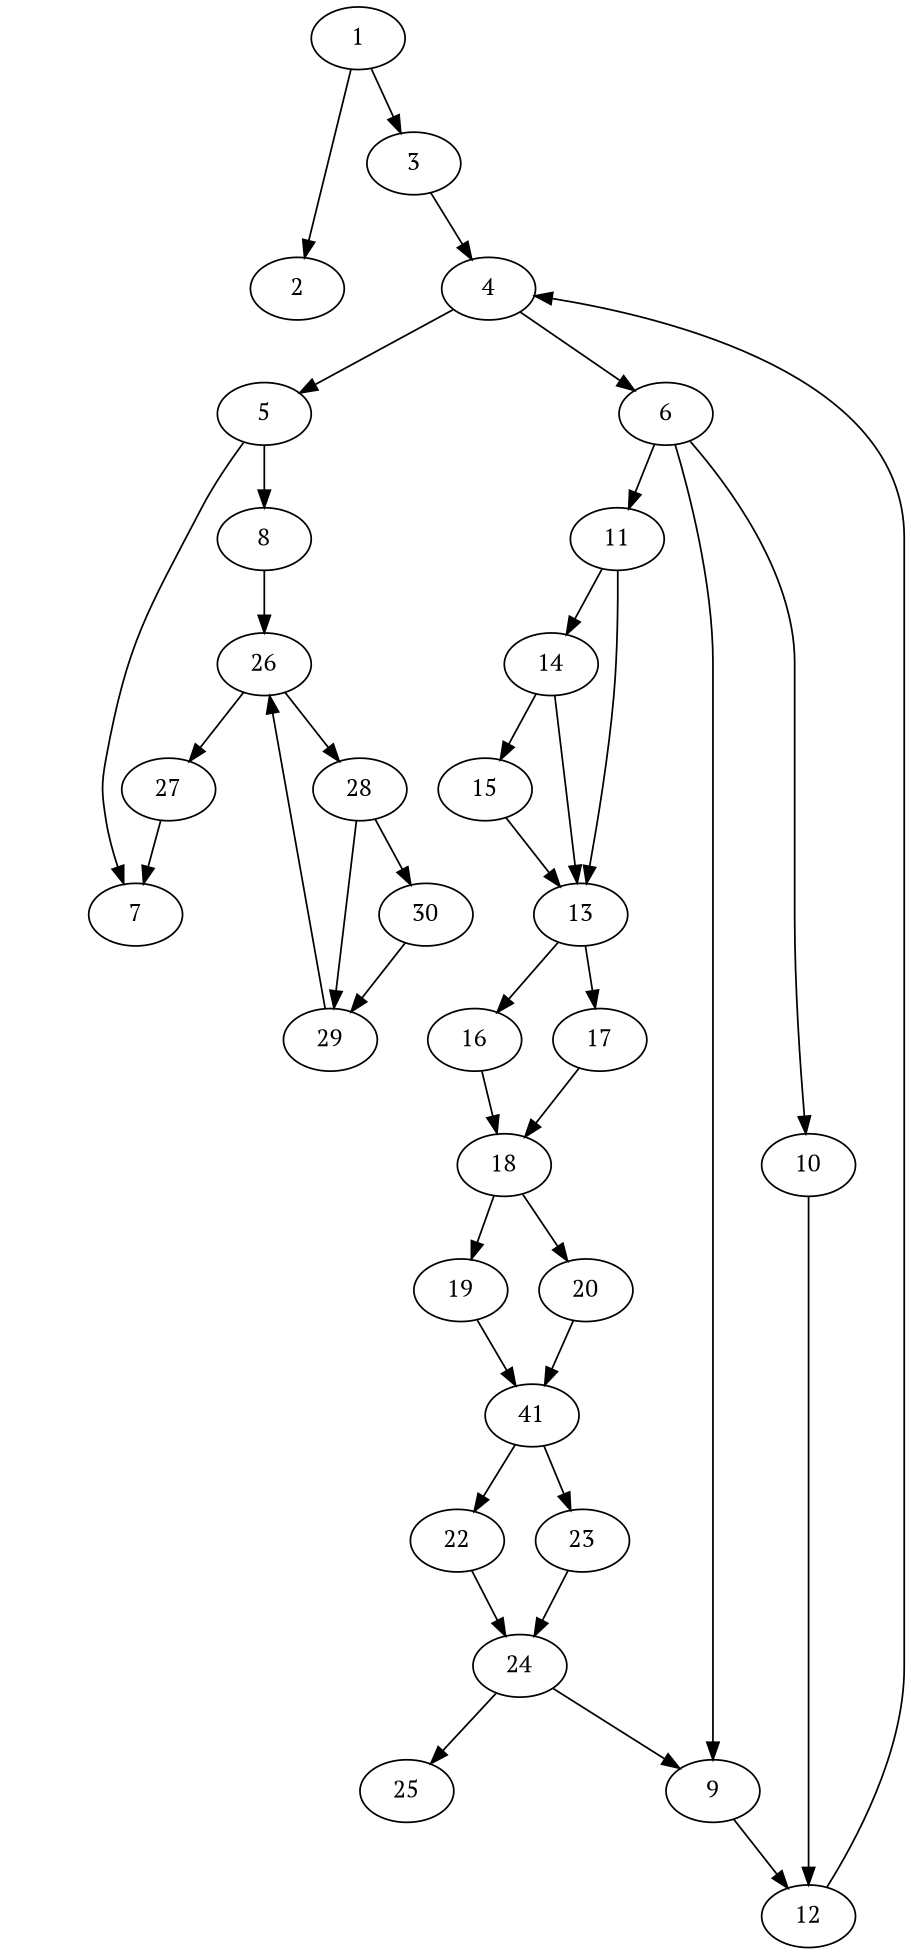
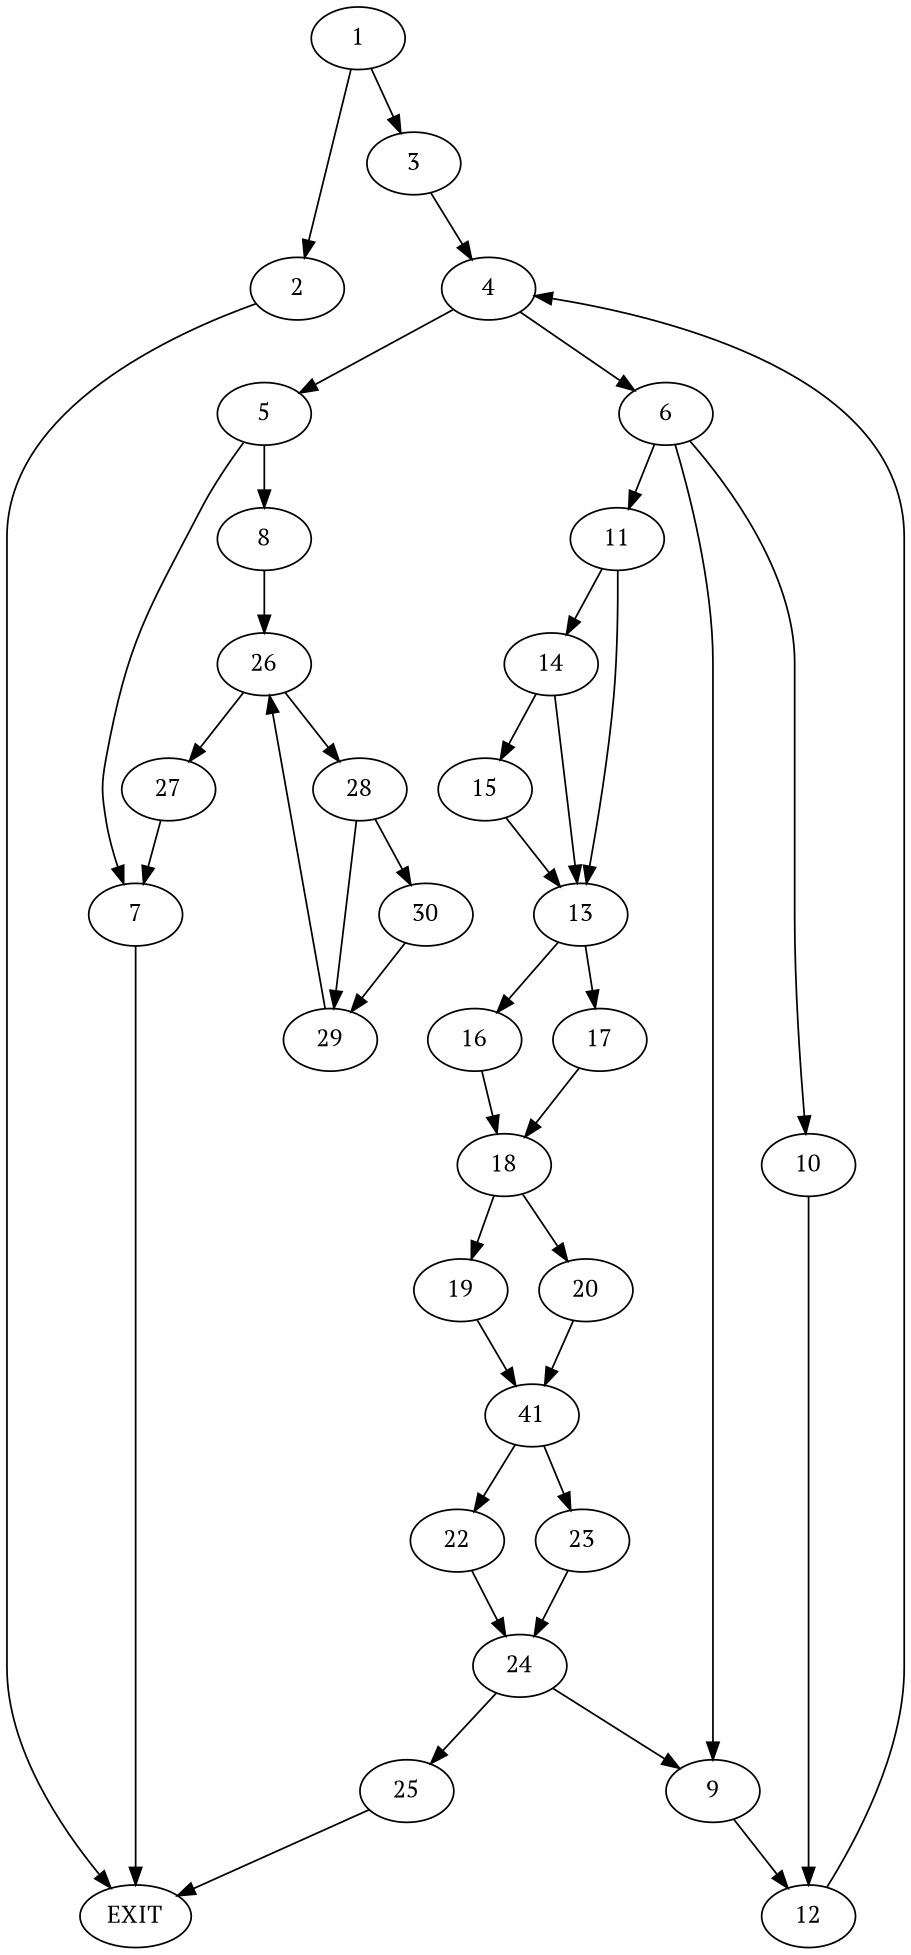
none -> (136, 1916)
